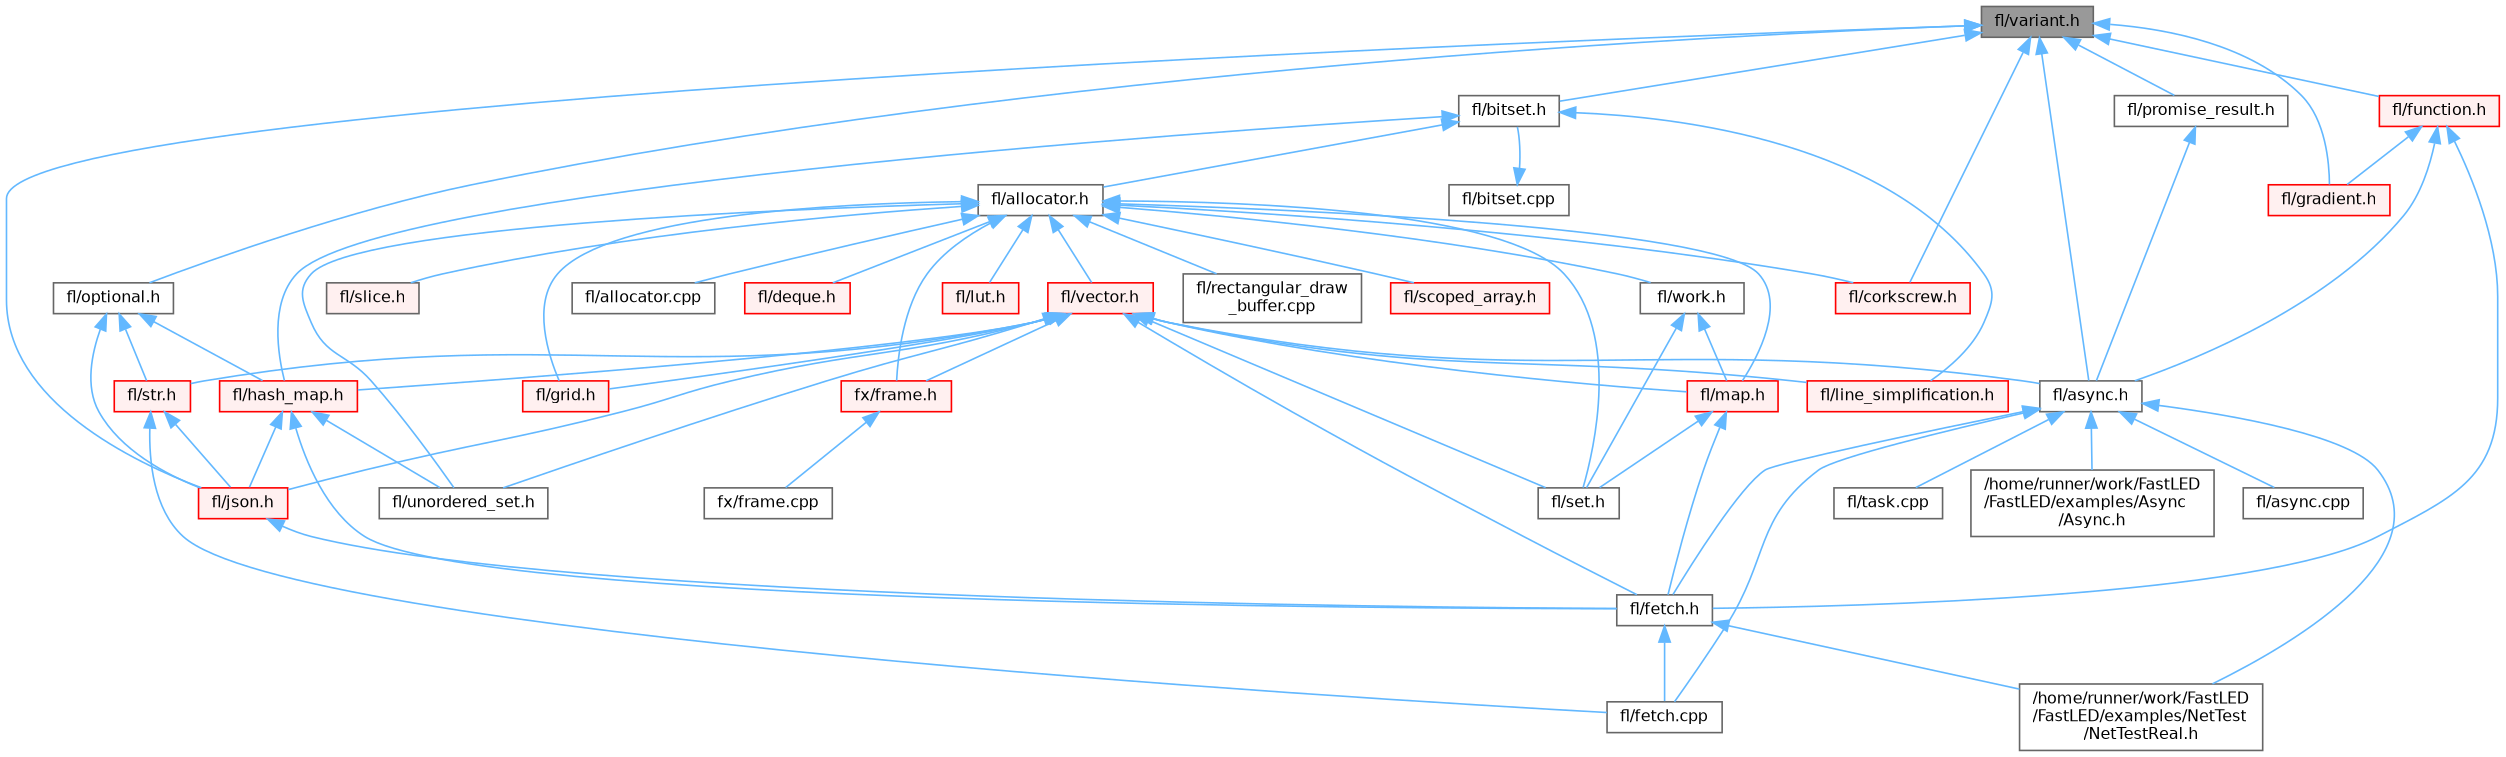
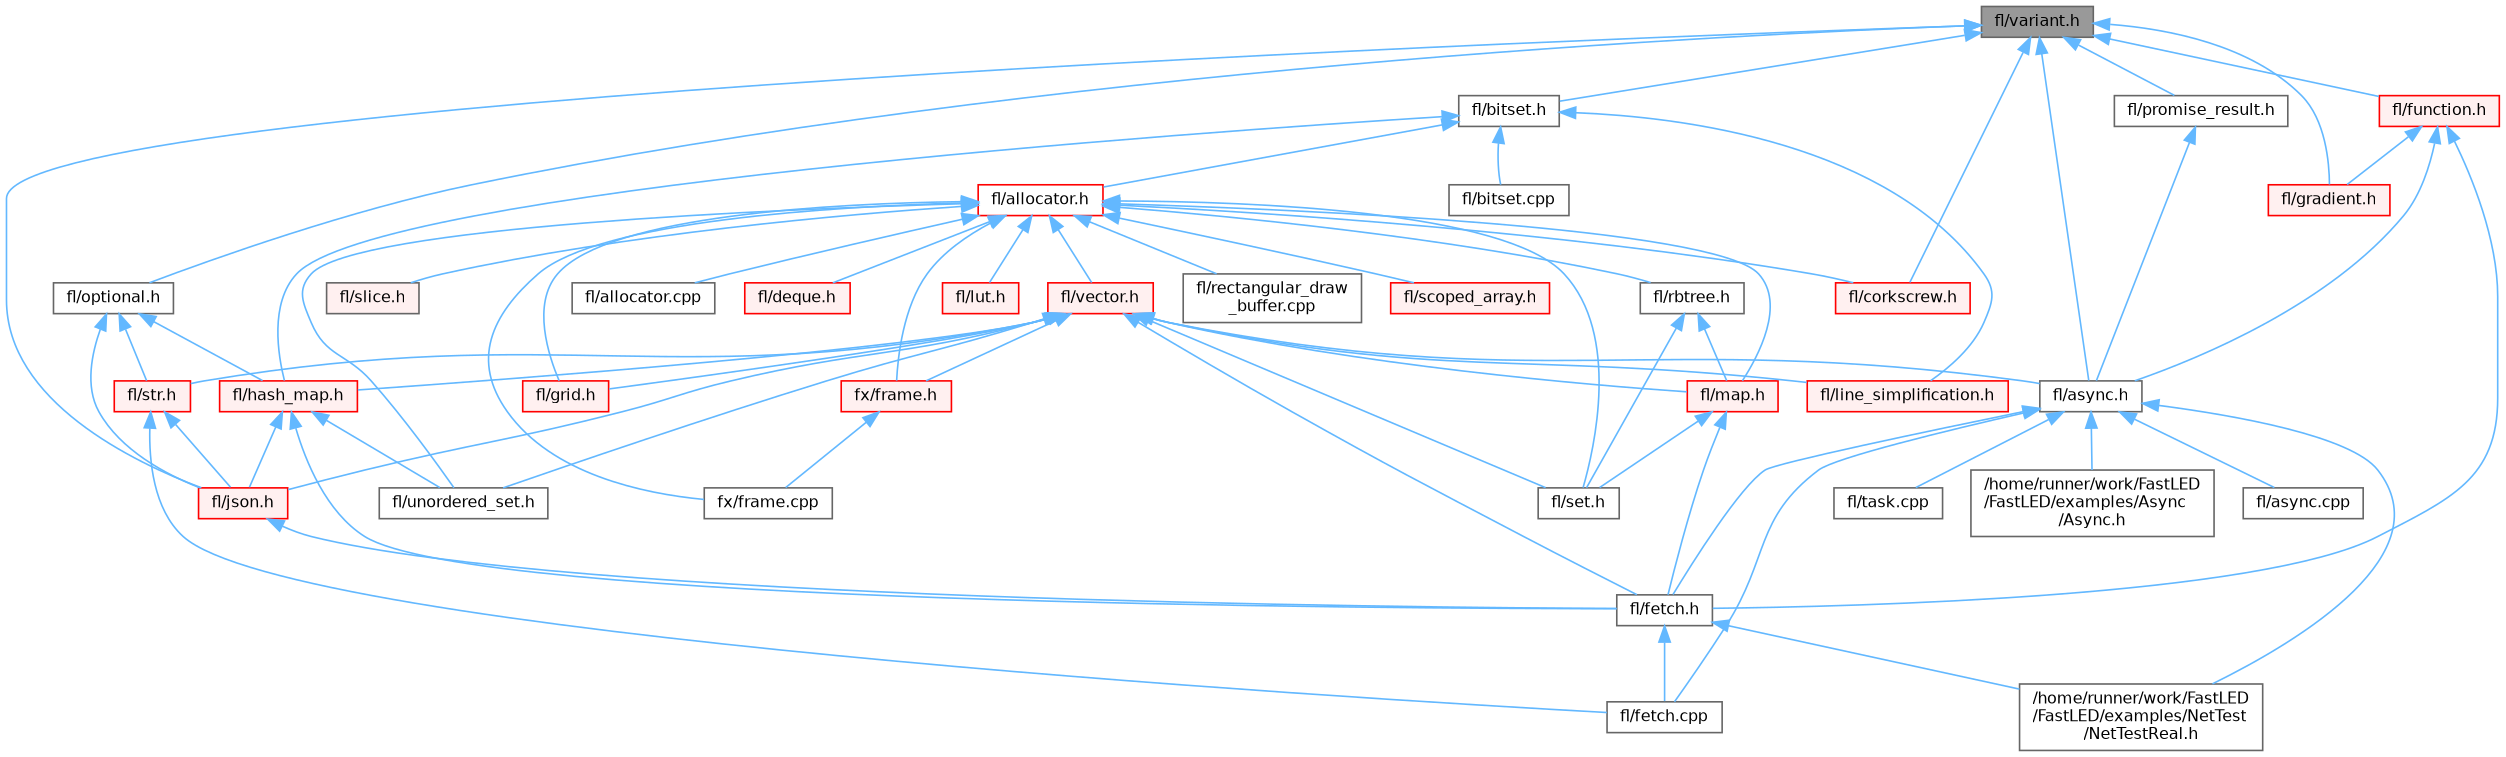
(1520, 148) -> (1498, 164)
(1041, 200) -> (1041, 200)
none -> (544, 271)
(1692, 298) -> (1692, 298)
